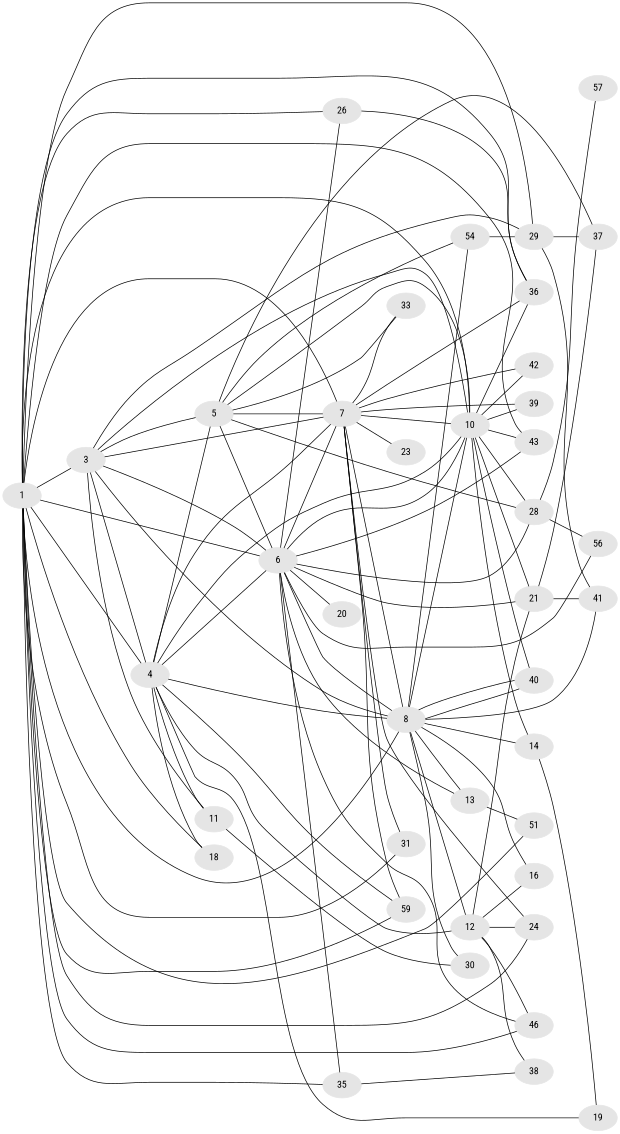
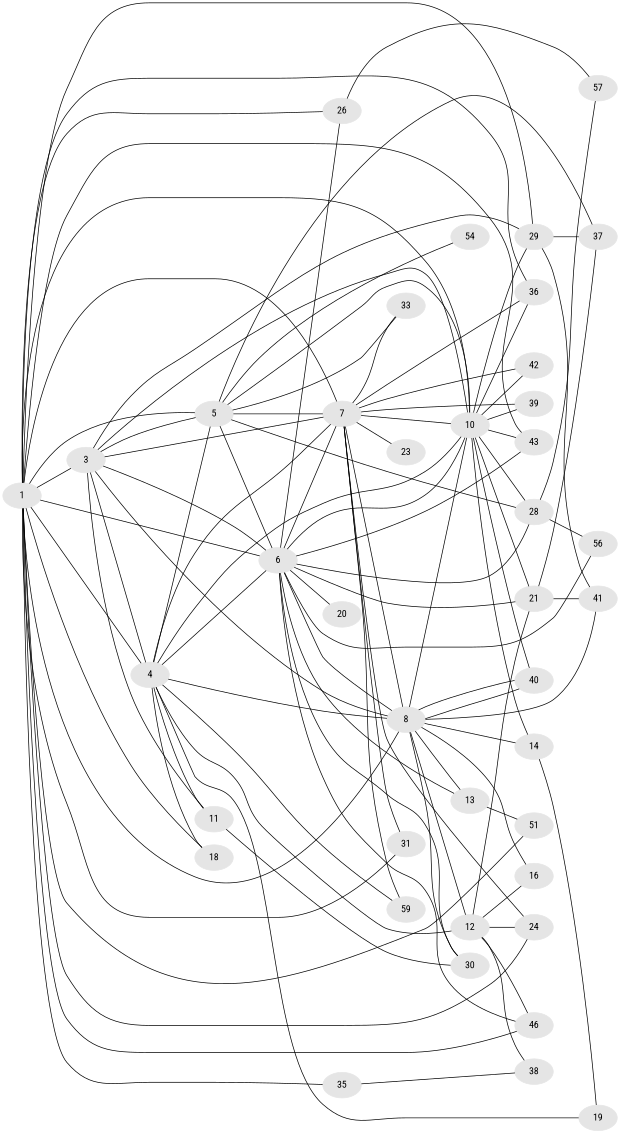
(488, 154) -> (453, 25)
(496, 237) -> (496, 329)
(440, 467) -> none
(310, 823) -> (360, 773)
(61, 940) -> (101, 425)
